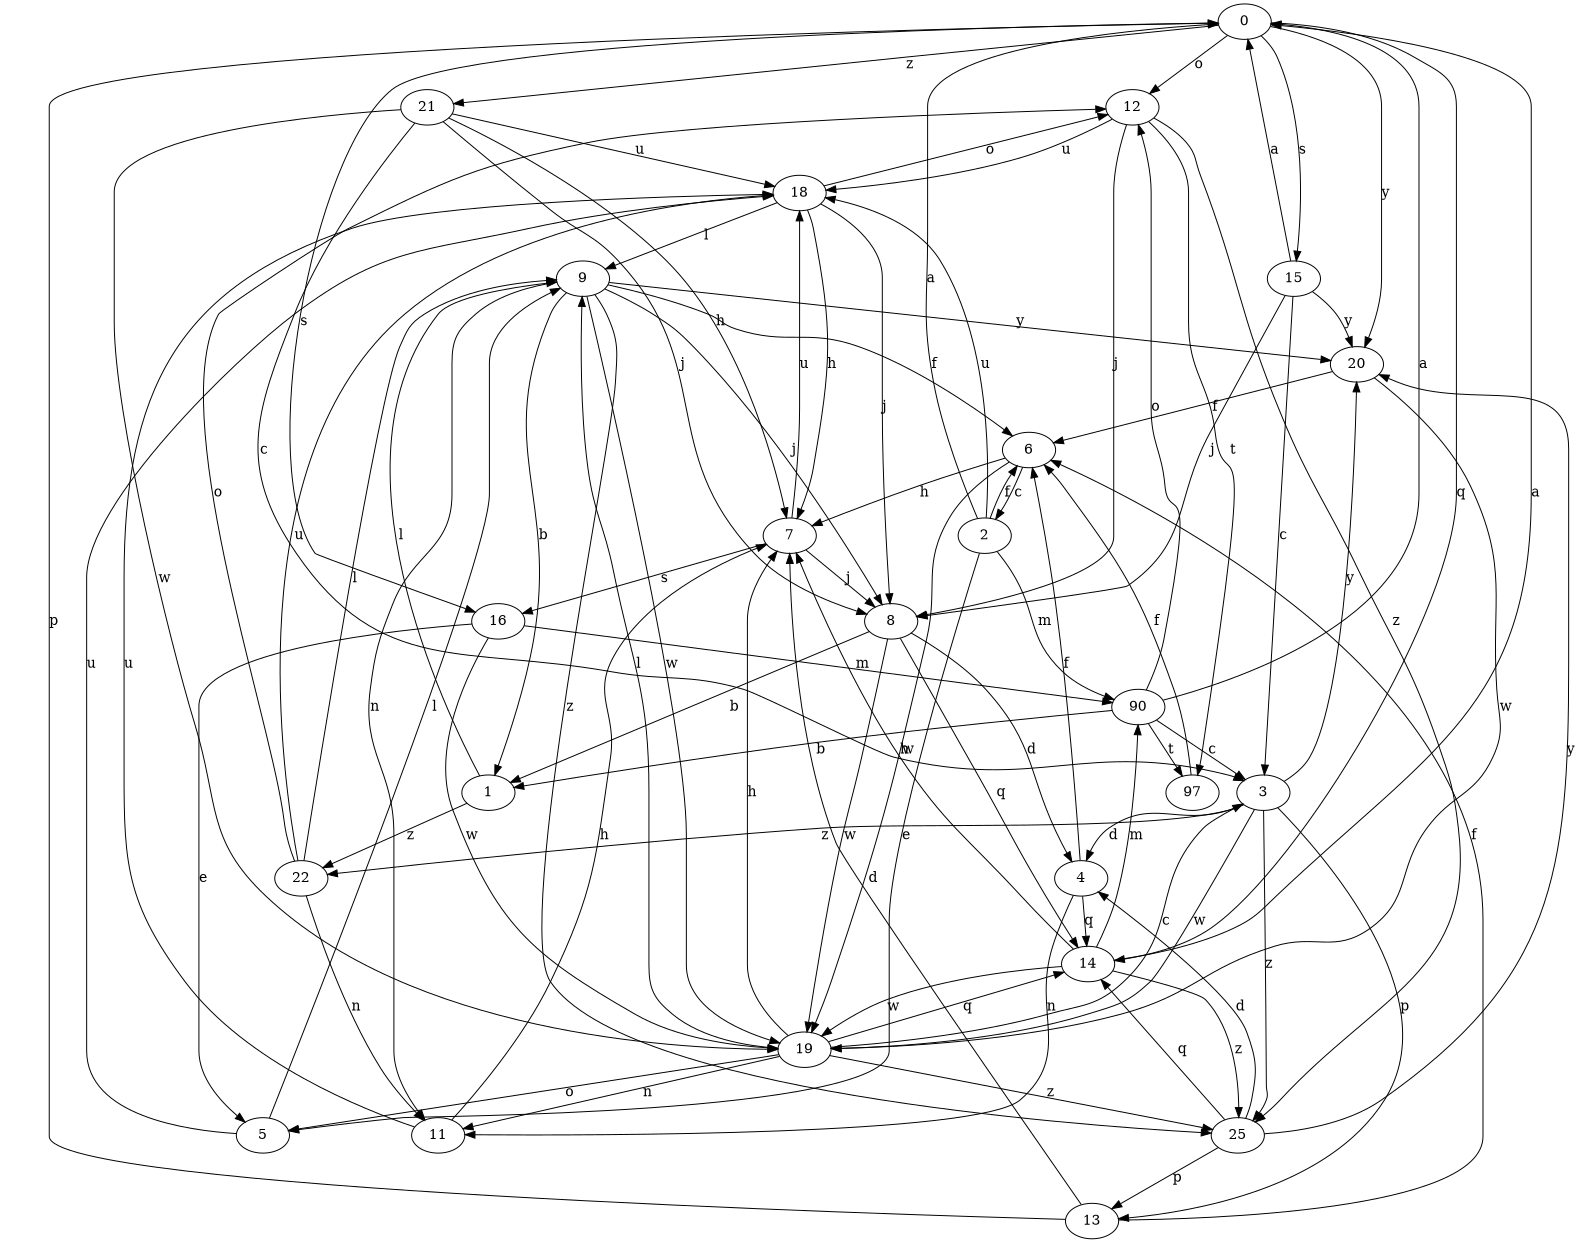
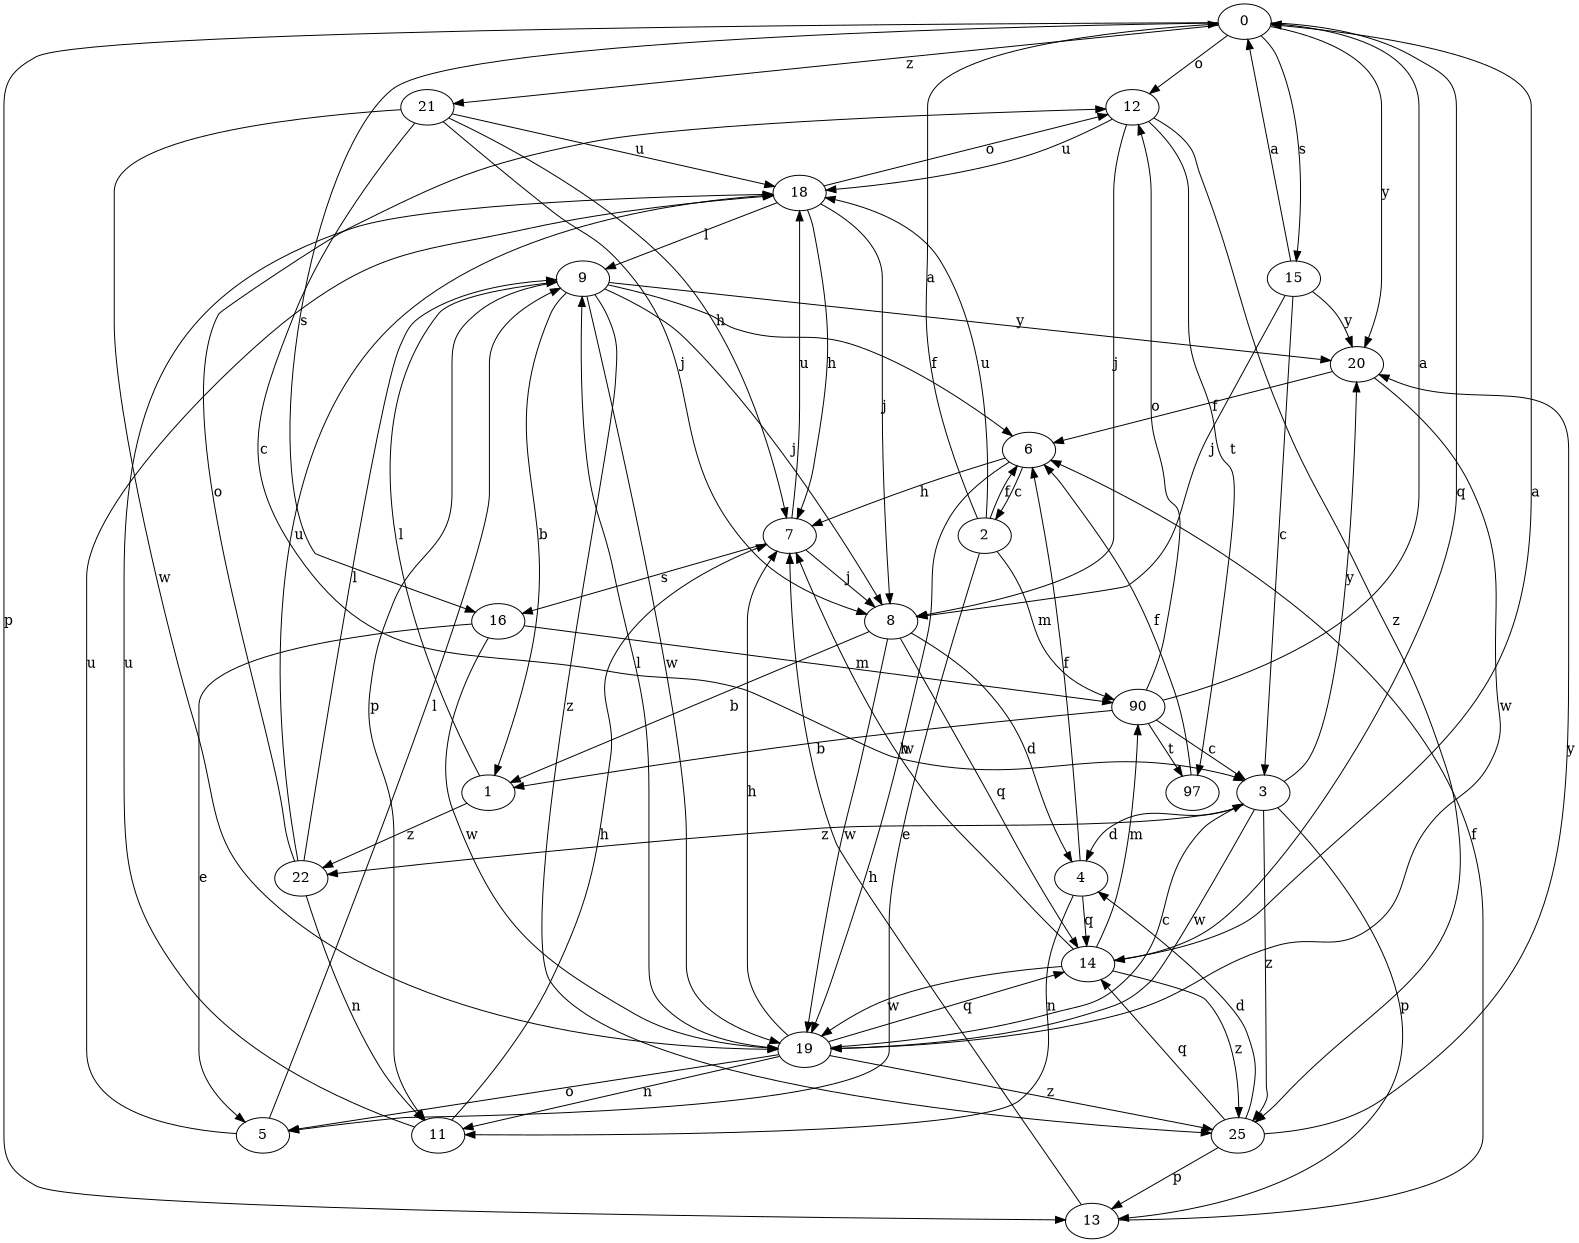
(49, 550) -> (4, 540)
(375, 707) -> (375, 707)
(873, 878) -> (873, 878)
